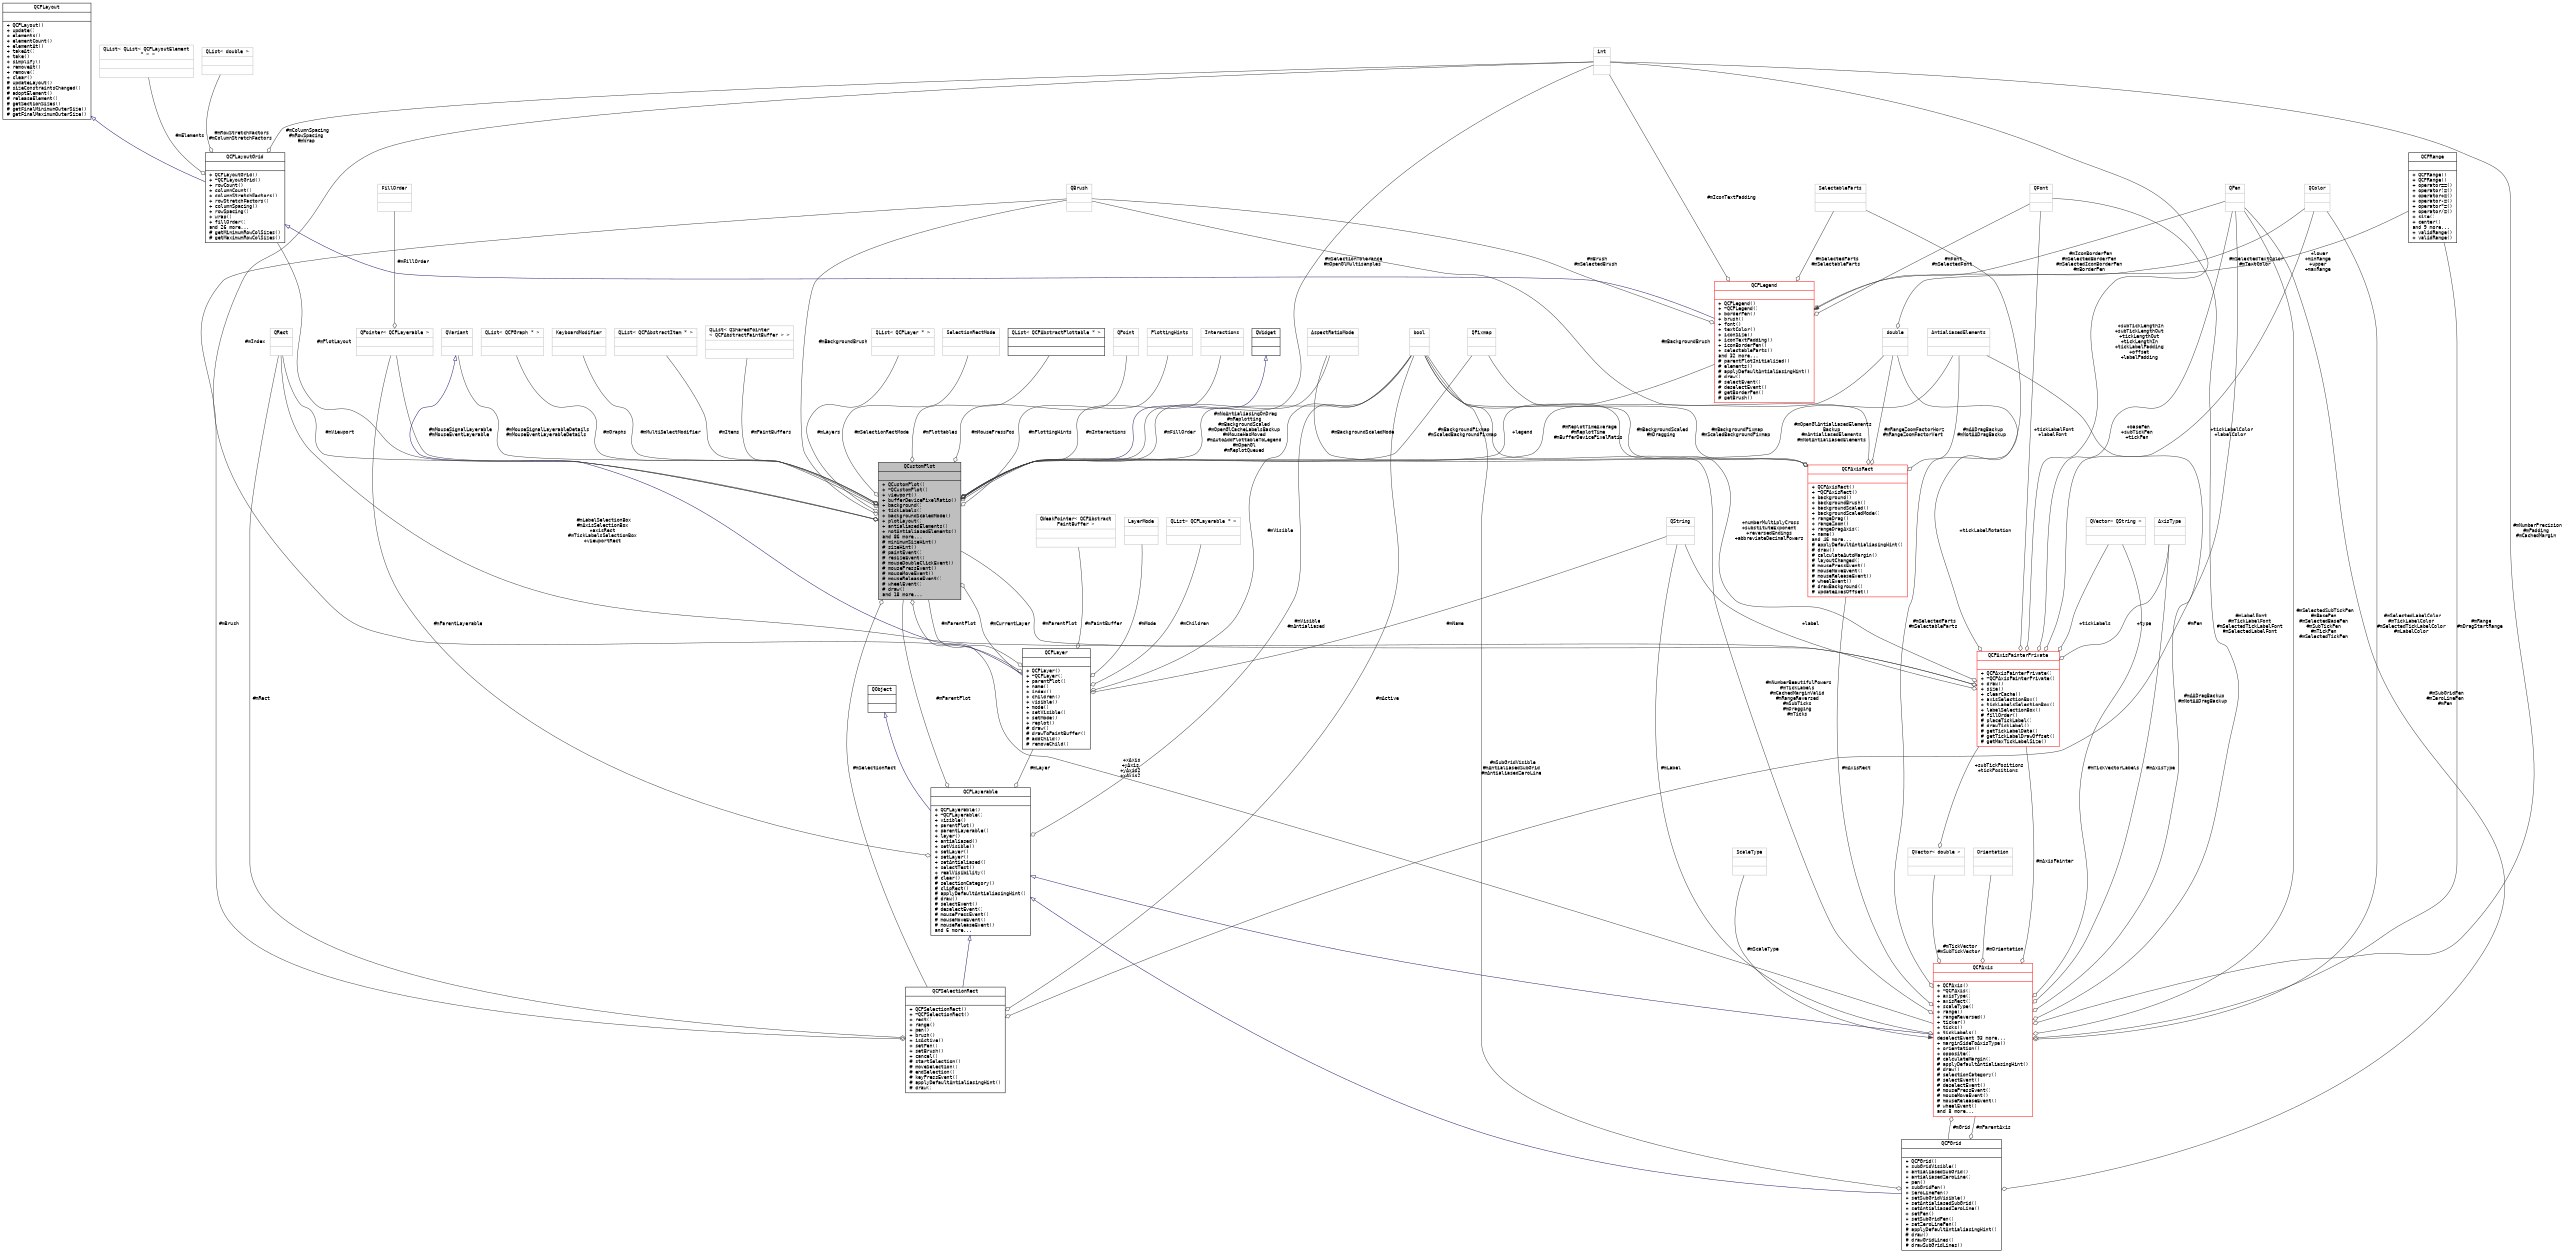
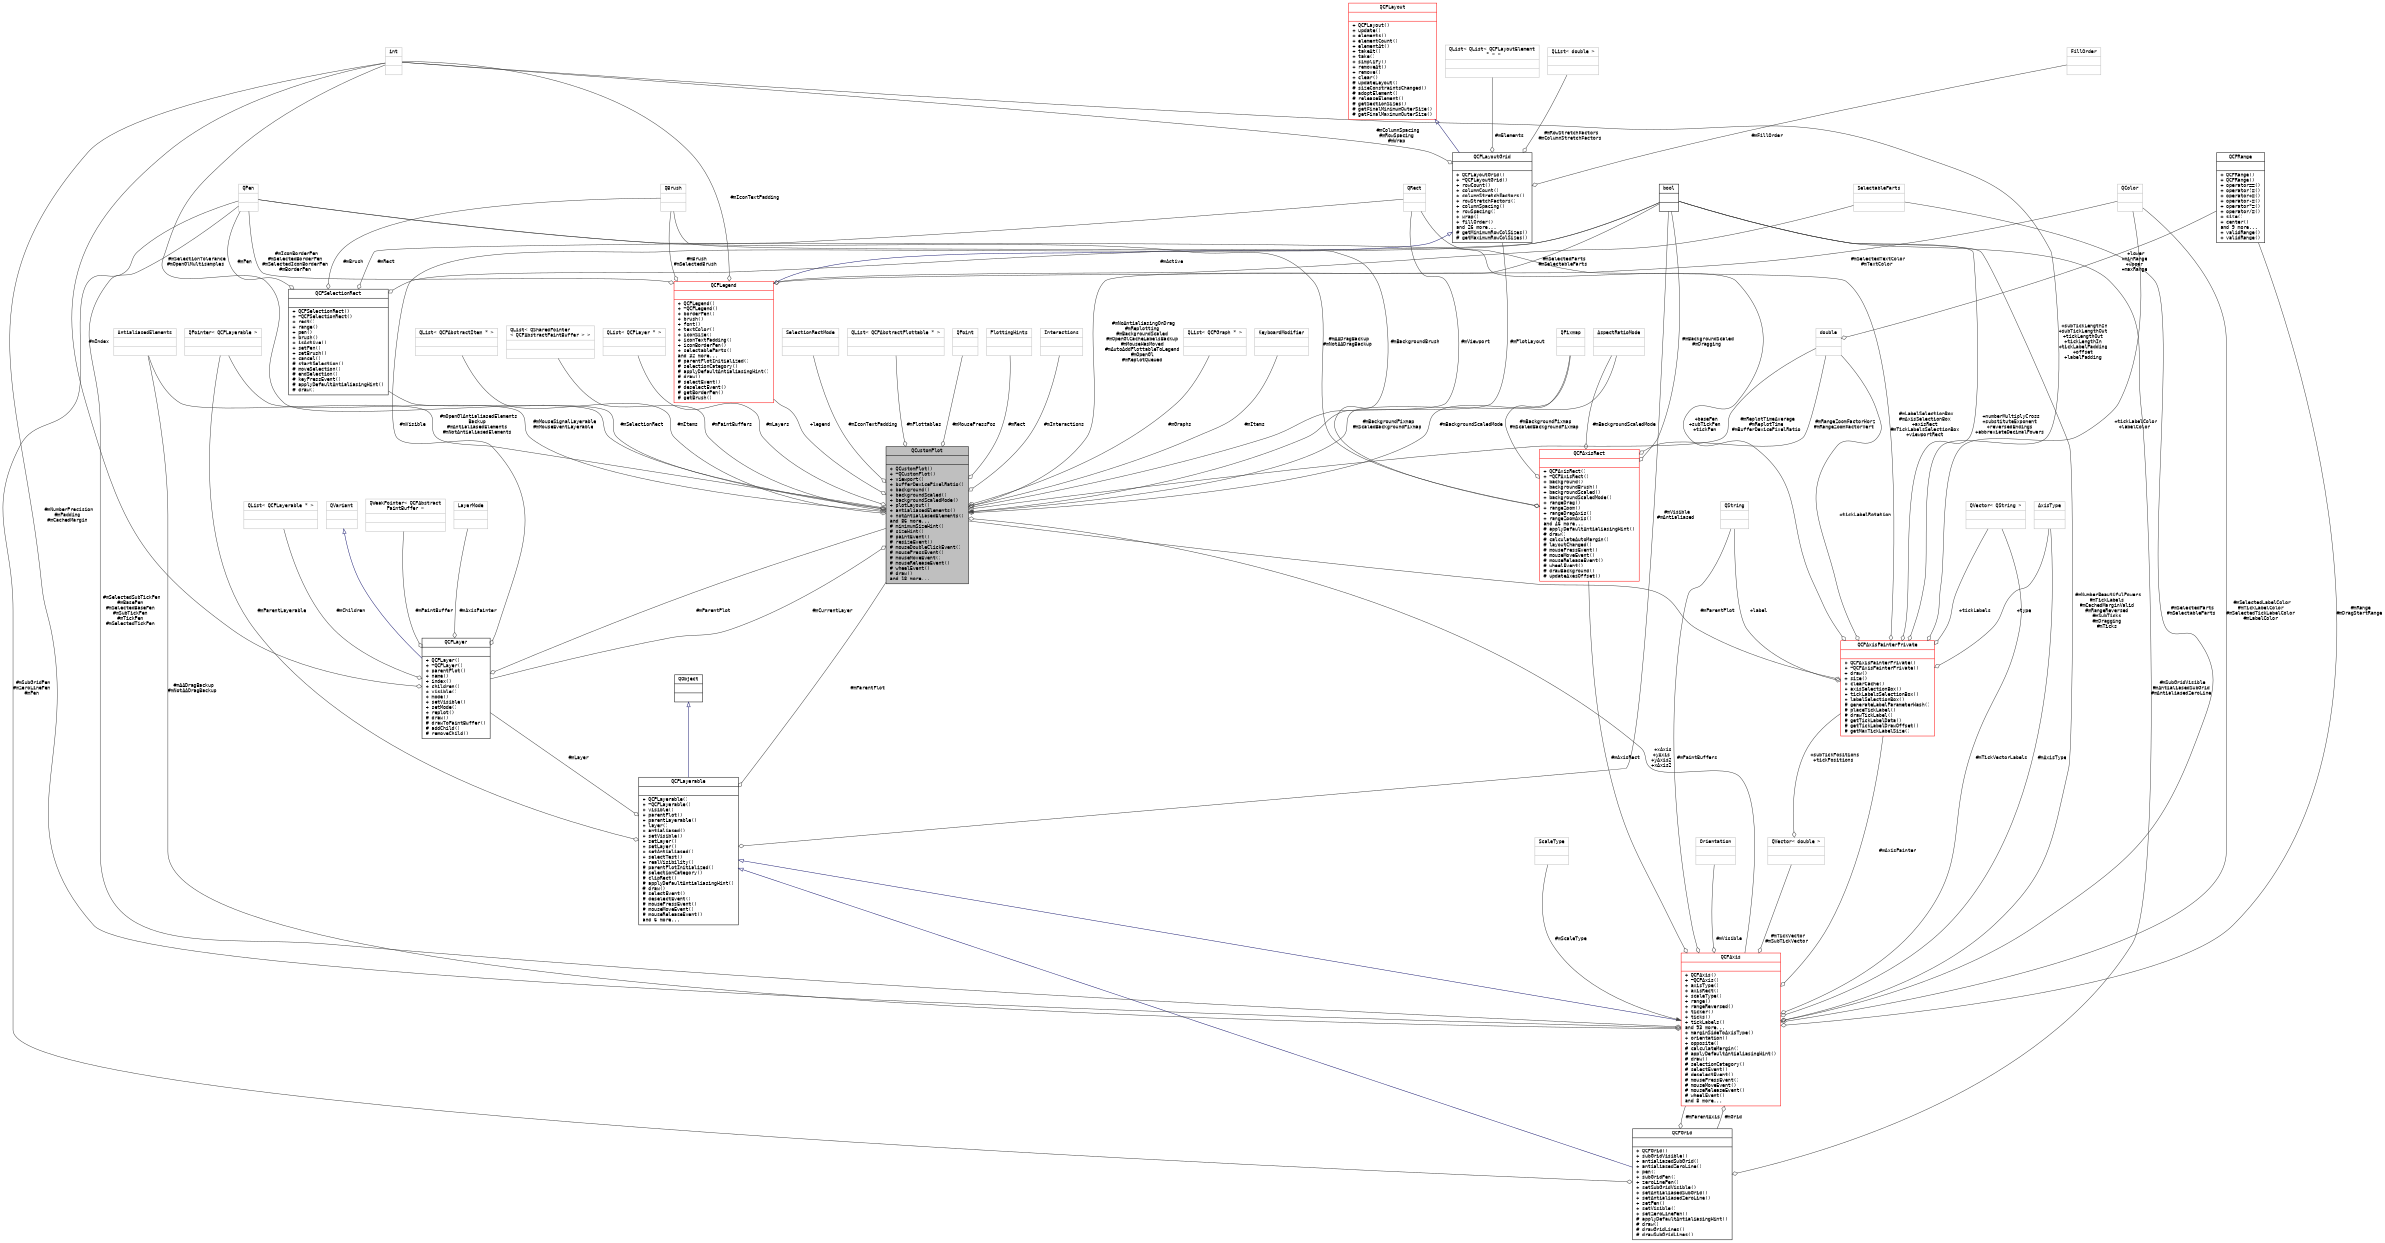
(47, 61) -> (1393, 61)
(2041, 198) -> none
(2022, 261) -> (457, 279)
(395, 267) -> (1801, 119)
(826, 272) -> none
(1056, 342) -> (896, 342)
(1266, 342) -> none
(1419, 342) -> (1669, 198)
(1736, 367) -> (708, 367)
(1956, 425) -> (1320, 294)
(669, 433) -> (1253, 425)
(880, 433) -> (872, 425)
(1049, 433) -> (1016, 425)
(1179, 433) -> (1470, 425)
(1379, 457) -> (1298, 459)
(609, 460) -> none
(903, 511) -> (919, 495)
(1823, 535) -> (1568, 519)
(1399, 623) -> none
(1146, 624) -> (477, 611)
(2000, 716) -> (1888, 705)
(1670, 768) -> (1696, 758)
(948, 878) -> (679, 868)
(2004, 949) -> (1728, 939)
(966, 964) -> none
(1972, 1038) -> (1705, 1028)
(1930, 1219) -> (1657, 1209)
